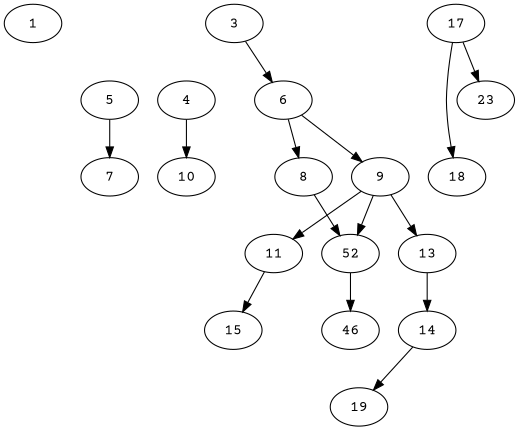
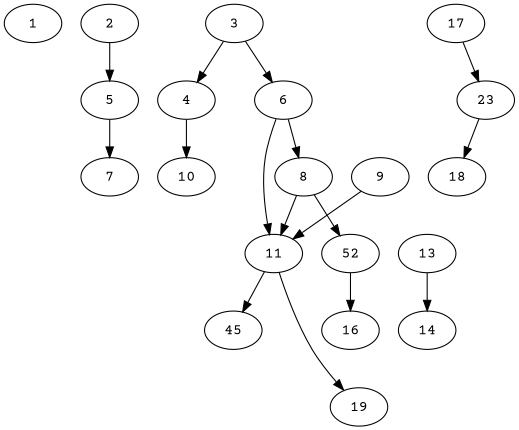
none -> (110, 23)
none -> (213, 57)
(447, 95) -> (473, 133)
(328, 135) -> (264, 171)
none -> (291, 210)
(367, 210) -> none
(401, 211) -> none
(233, 330) -> (233, 330)
(350, 330) -> (350, 330)
(397, 365) -> (302, 330)
